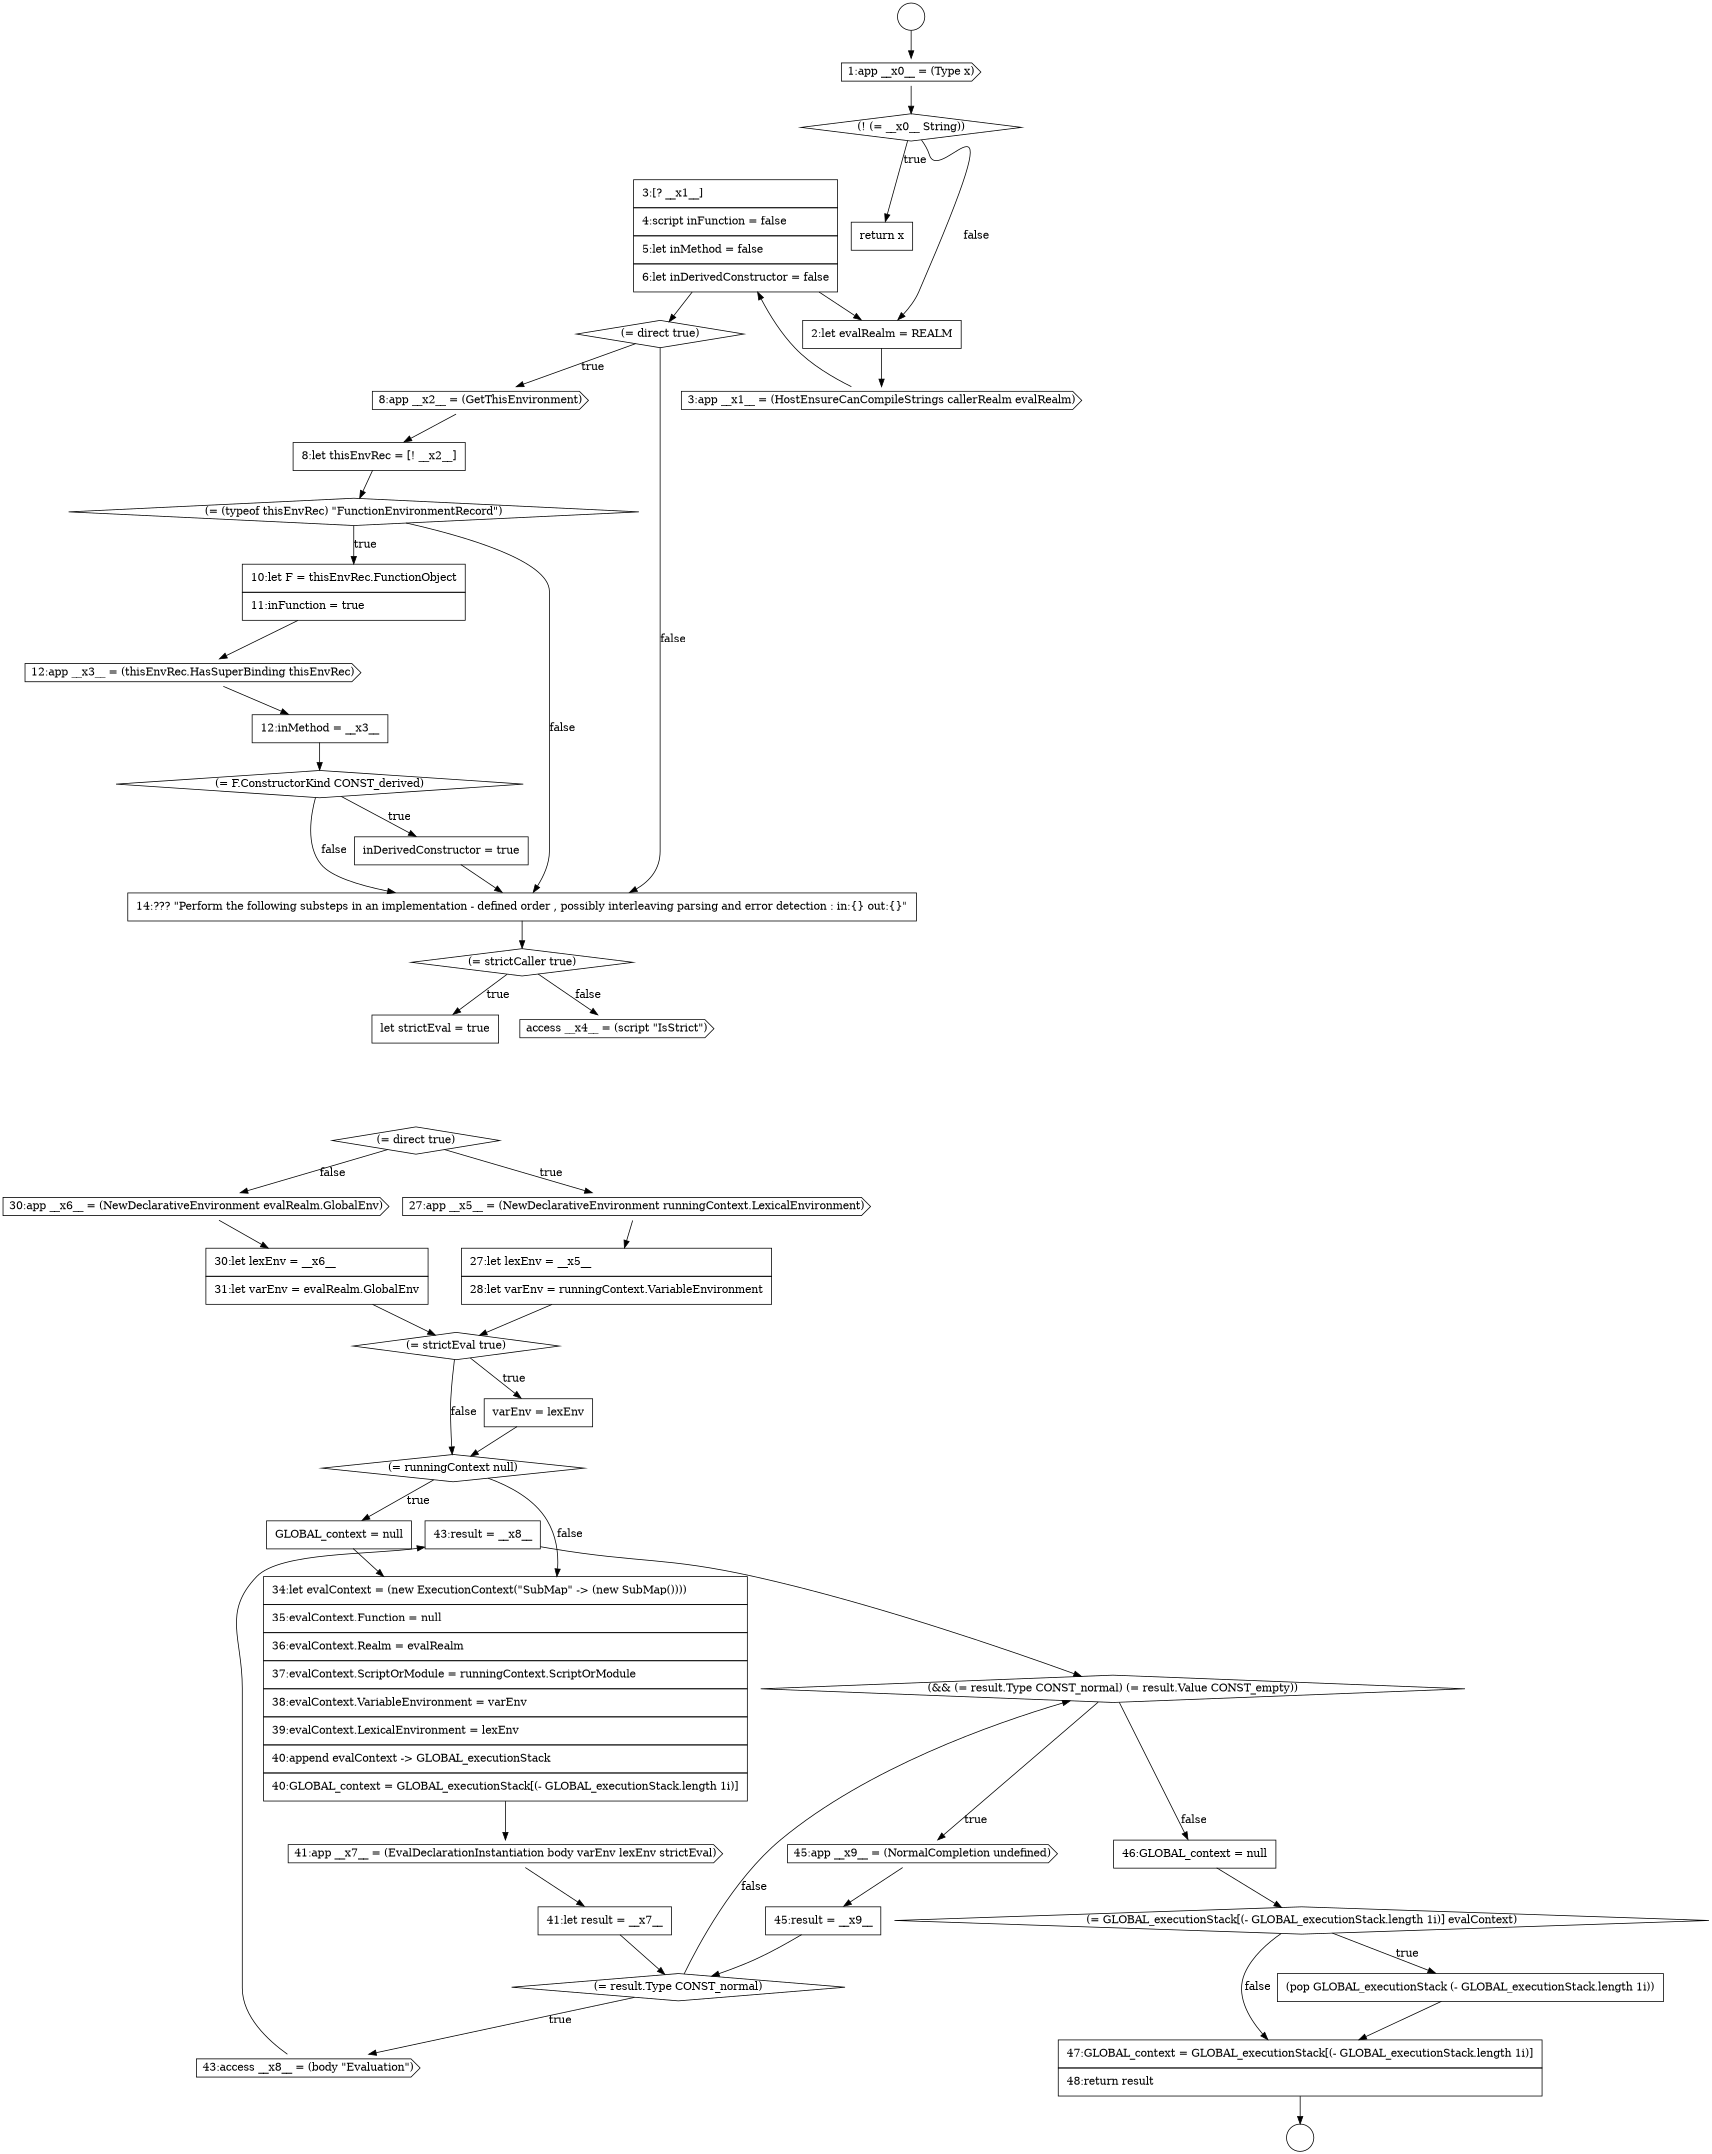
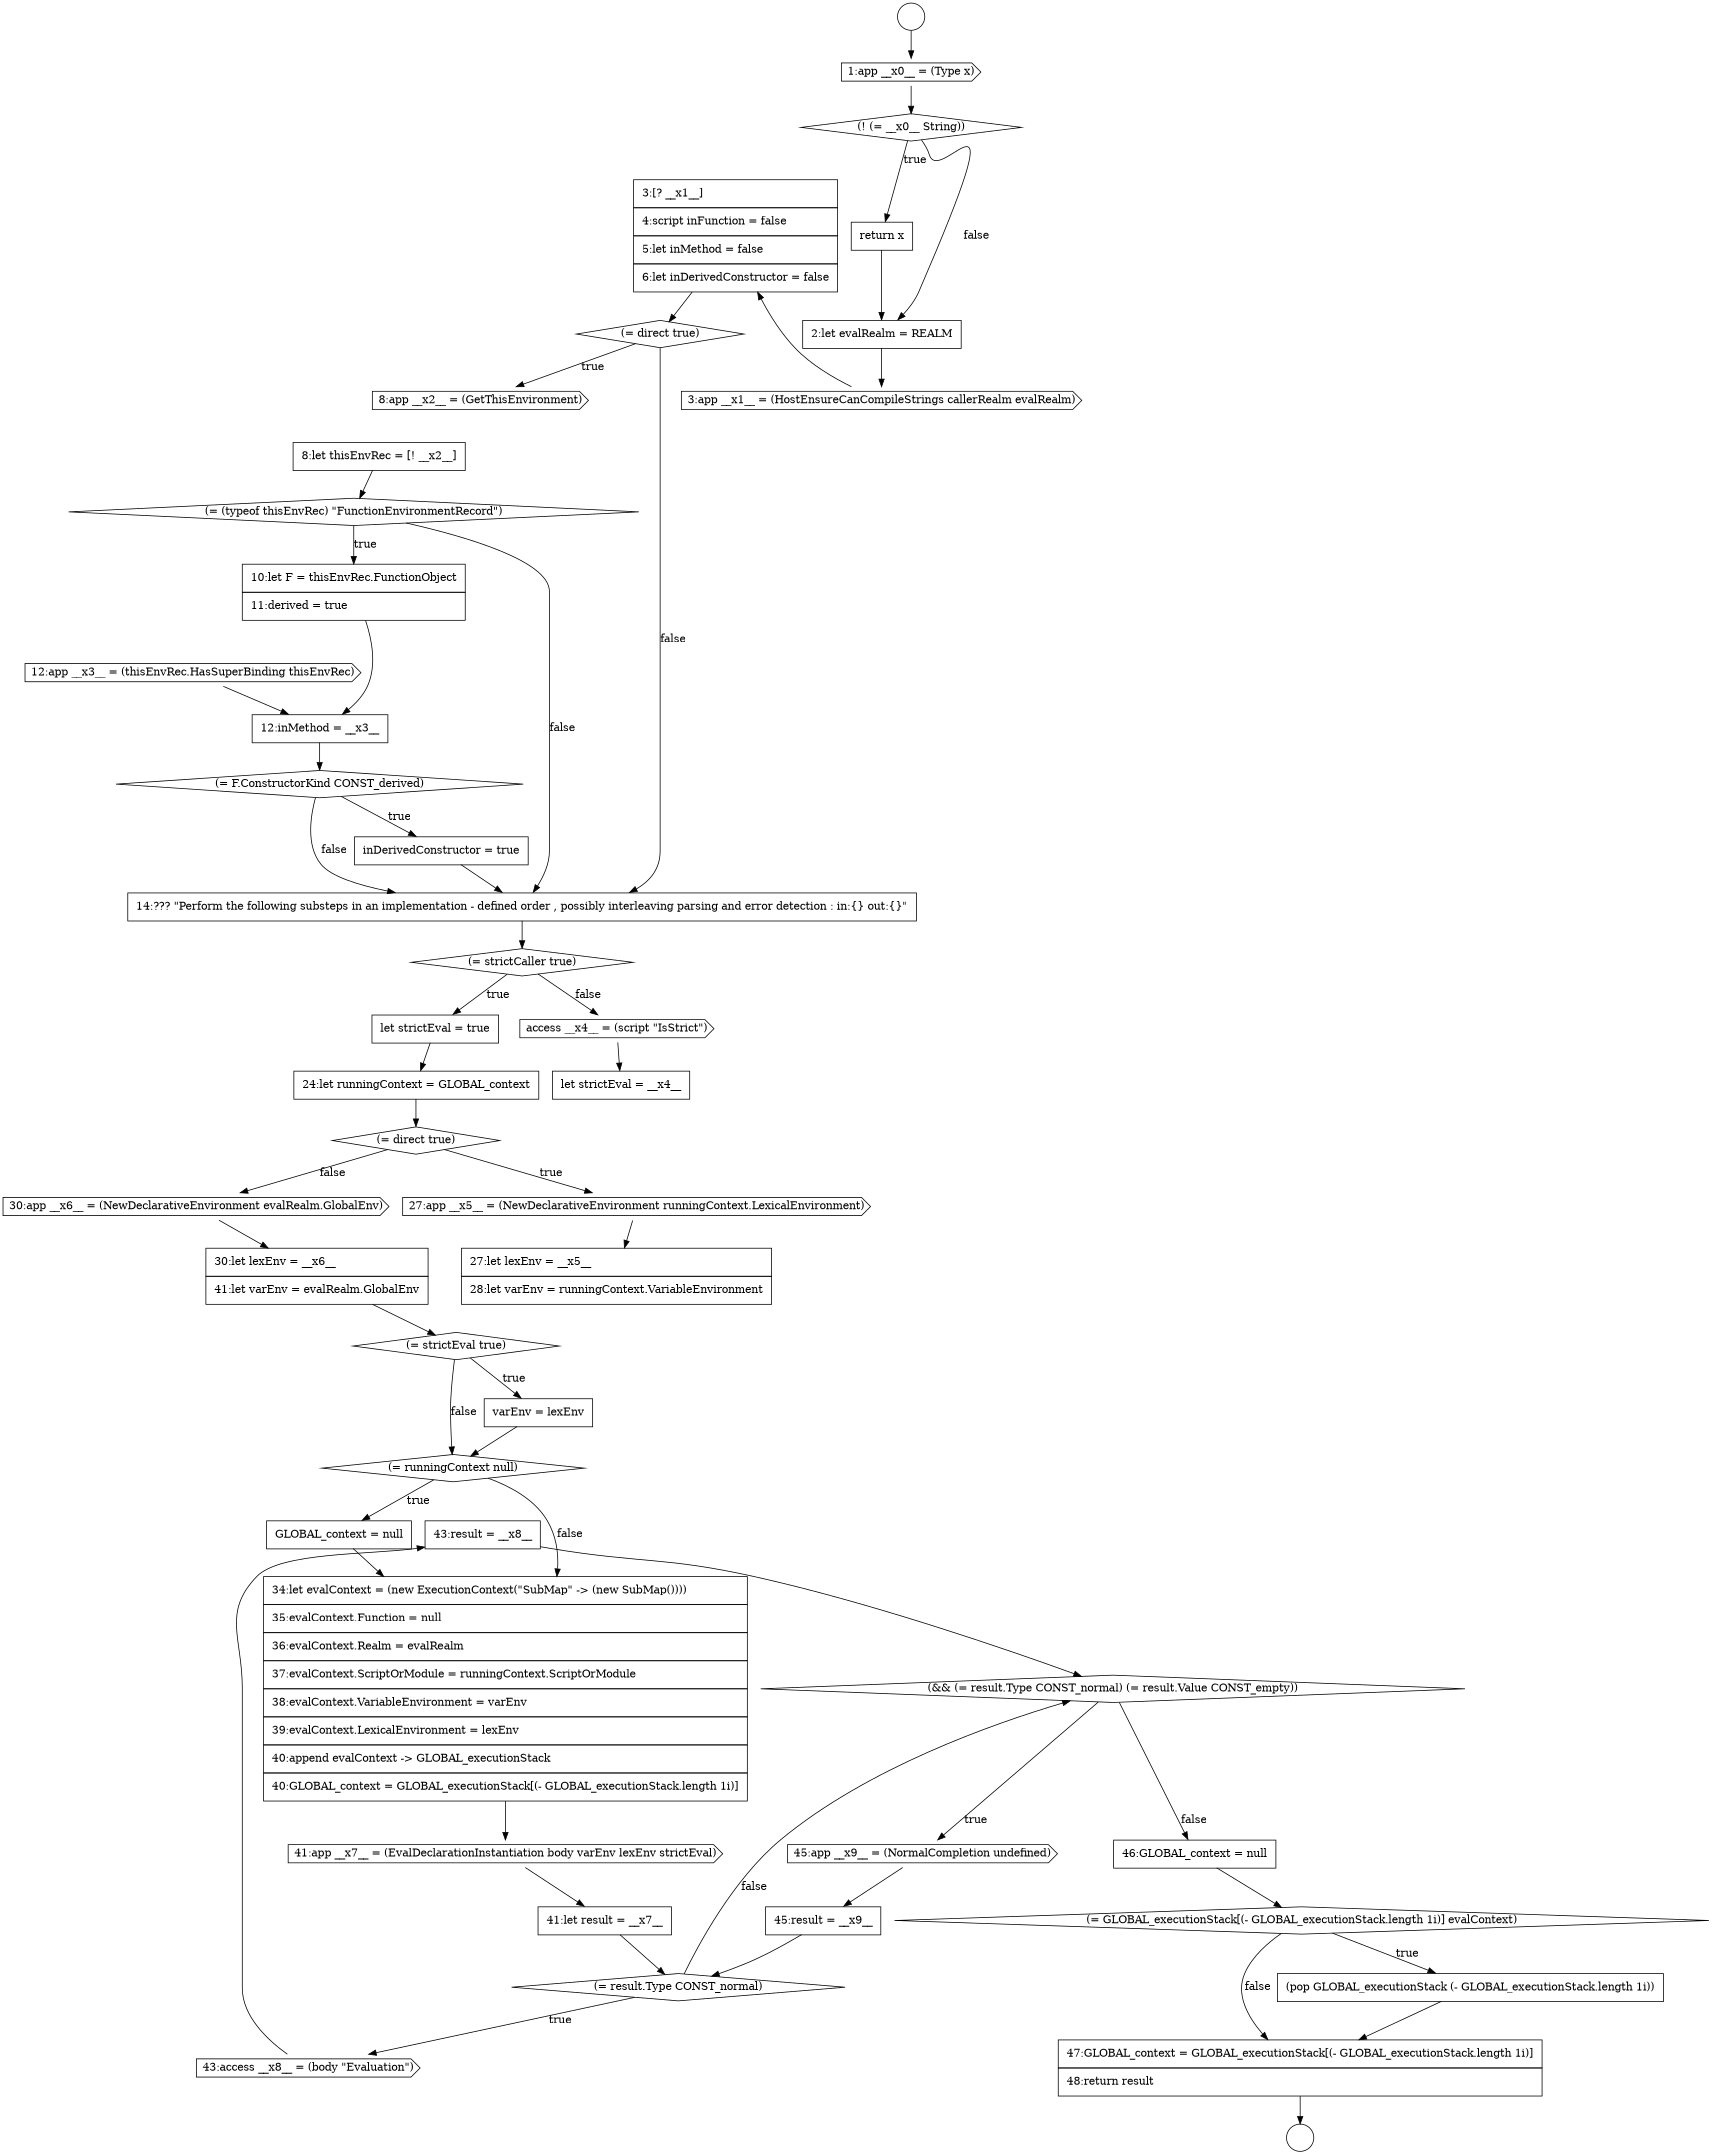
(837, 304) -> (882, 281)
(433, 426) -> none
(308, 606) -> (299, 606)
(262, 638) -> (372, 668)
none -> (416, 1085)
none -> (621, 1085)
(317, 1290) -> (317, 1290)
(519, 1318) -> none
